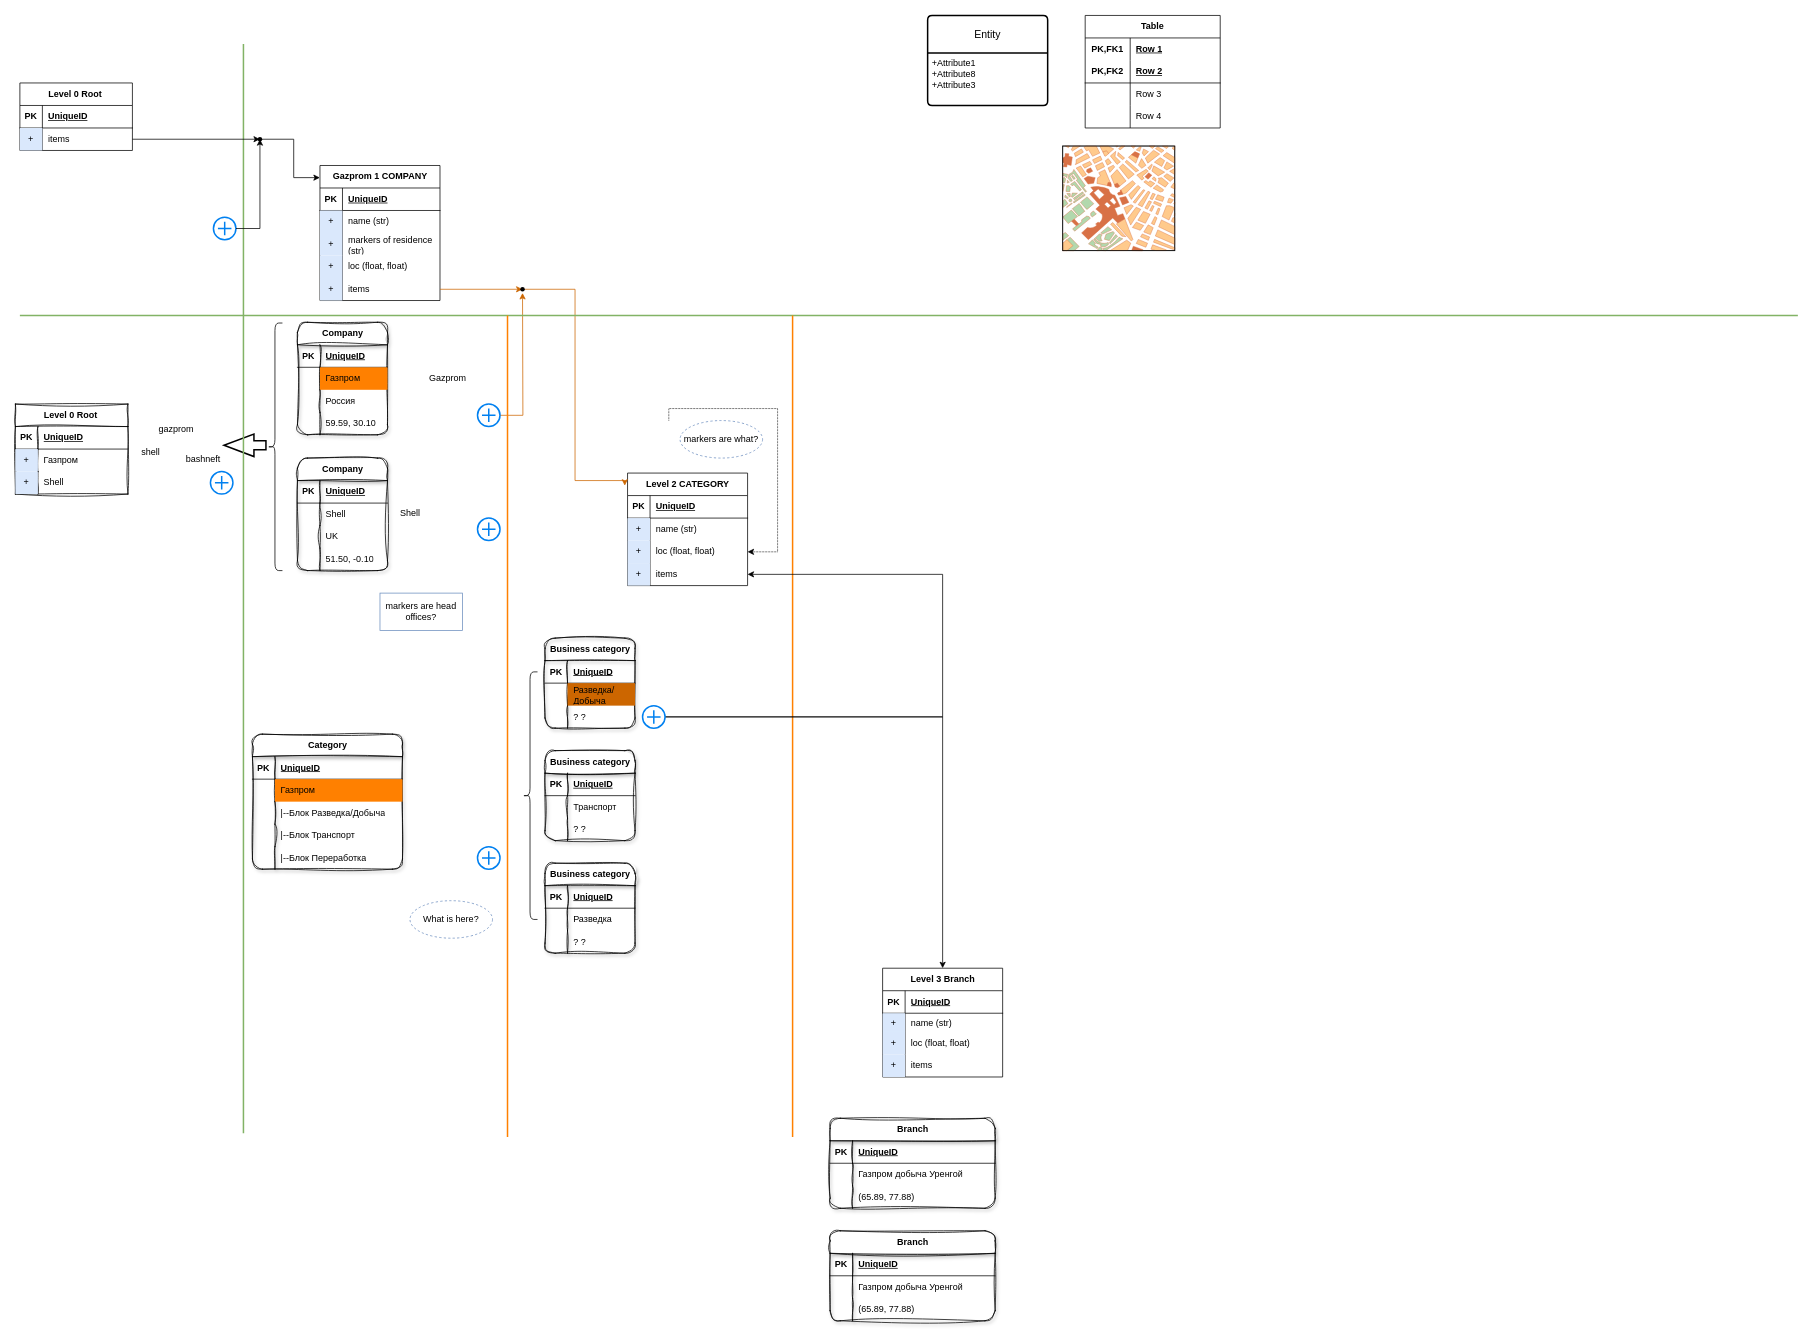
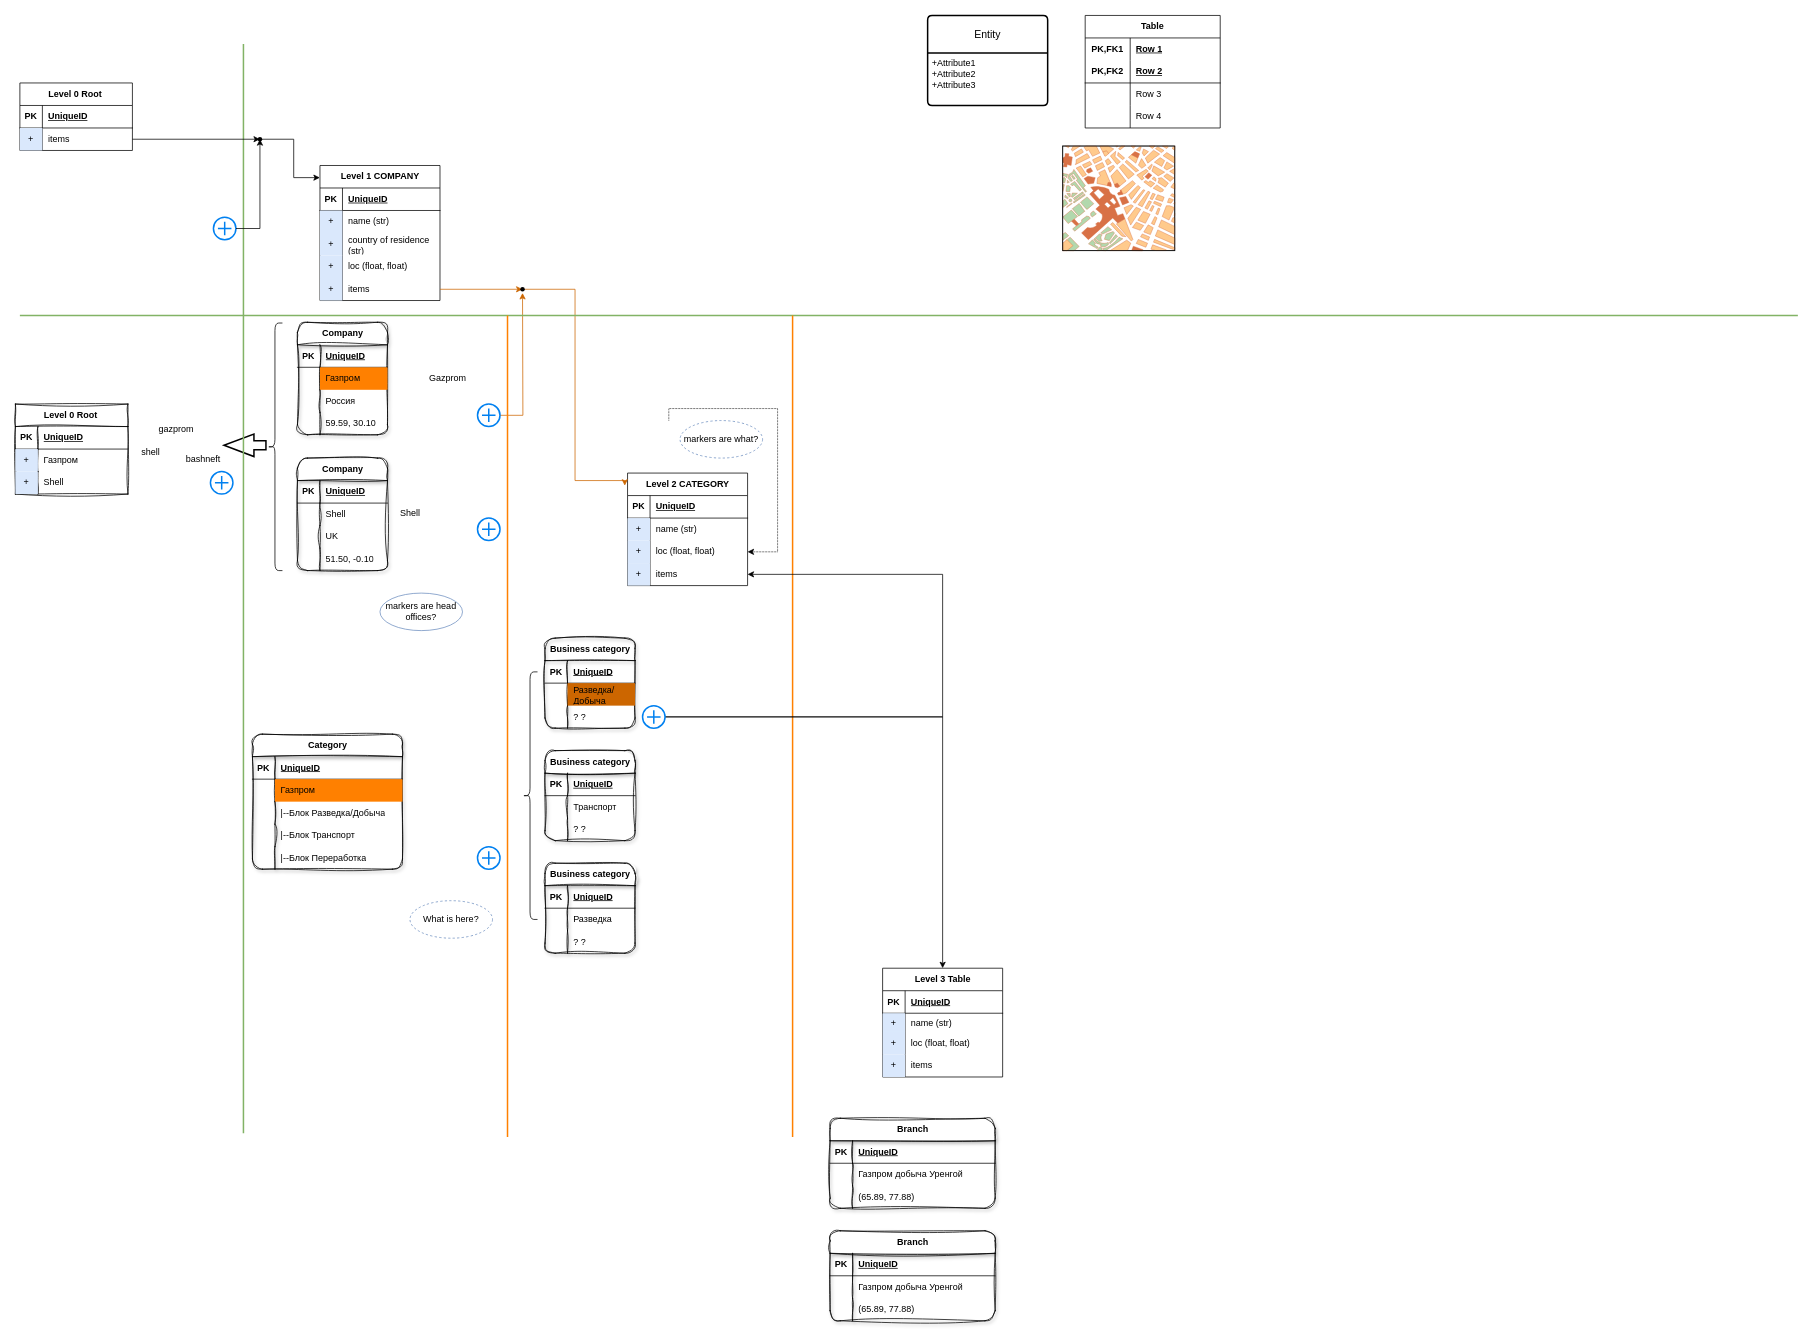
(958, 74) -> (958, 74)
(380, 177) -> (380, 177)
(394, 244) -> (394, 244)
(421, 612) -> (421, 612)
(943, 979) -> (943, 979)
